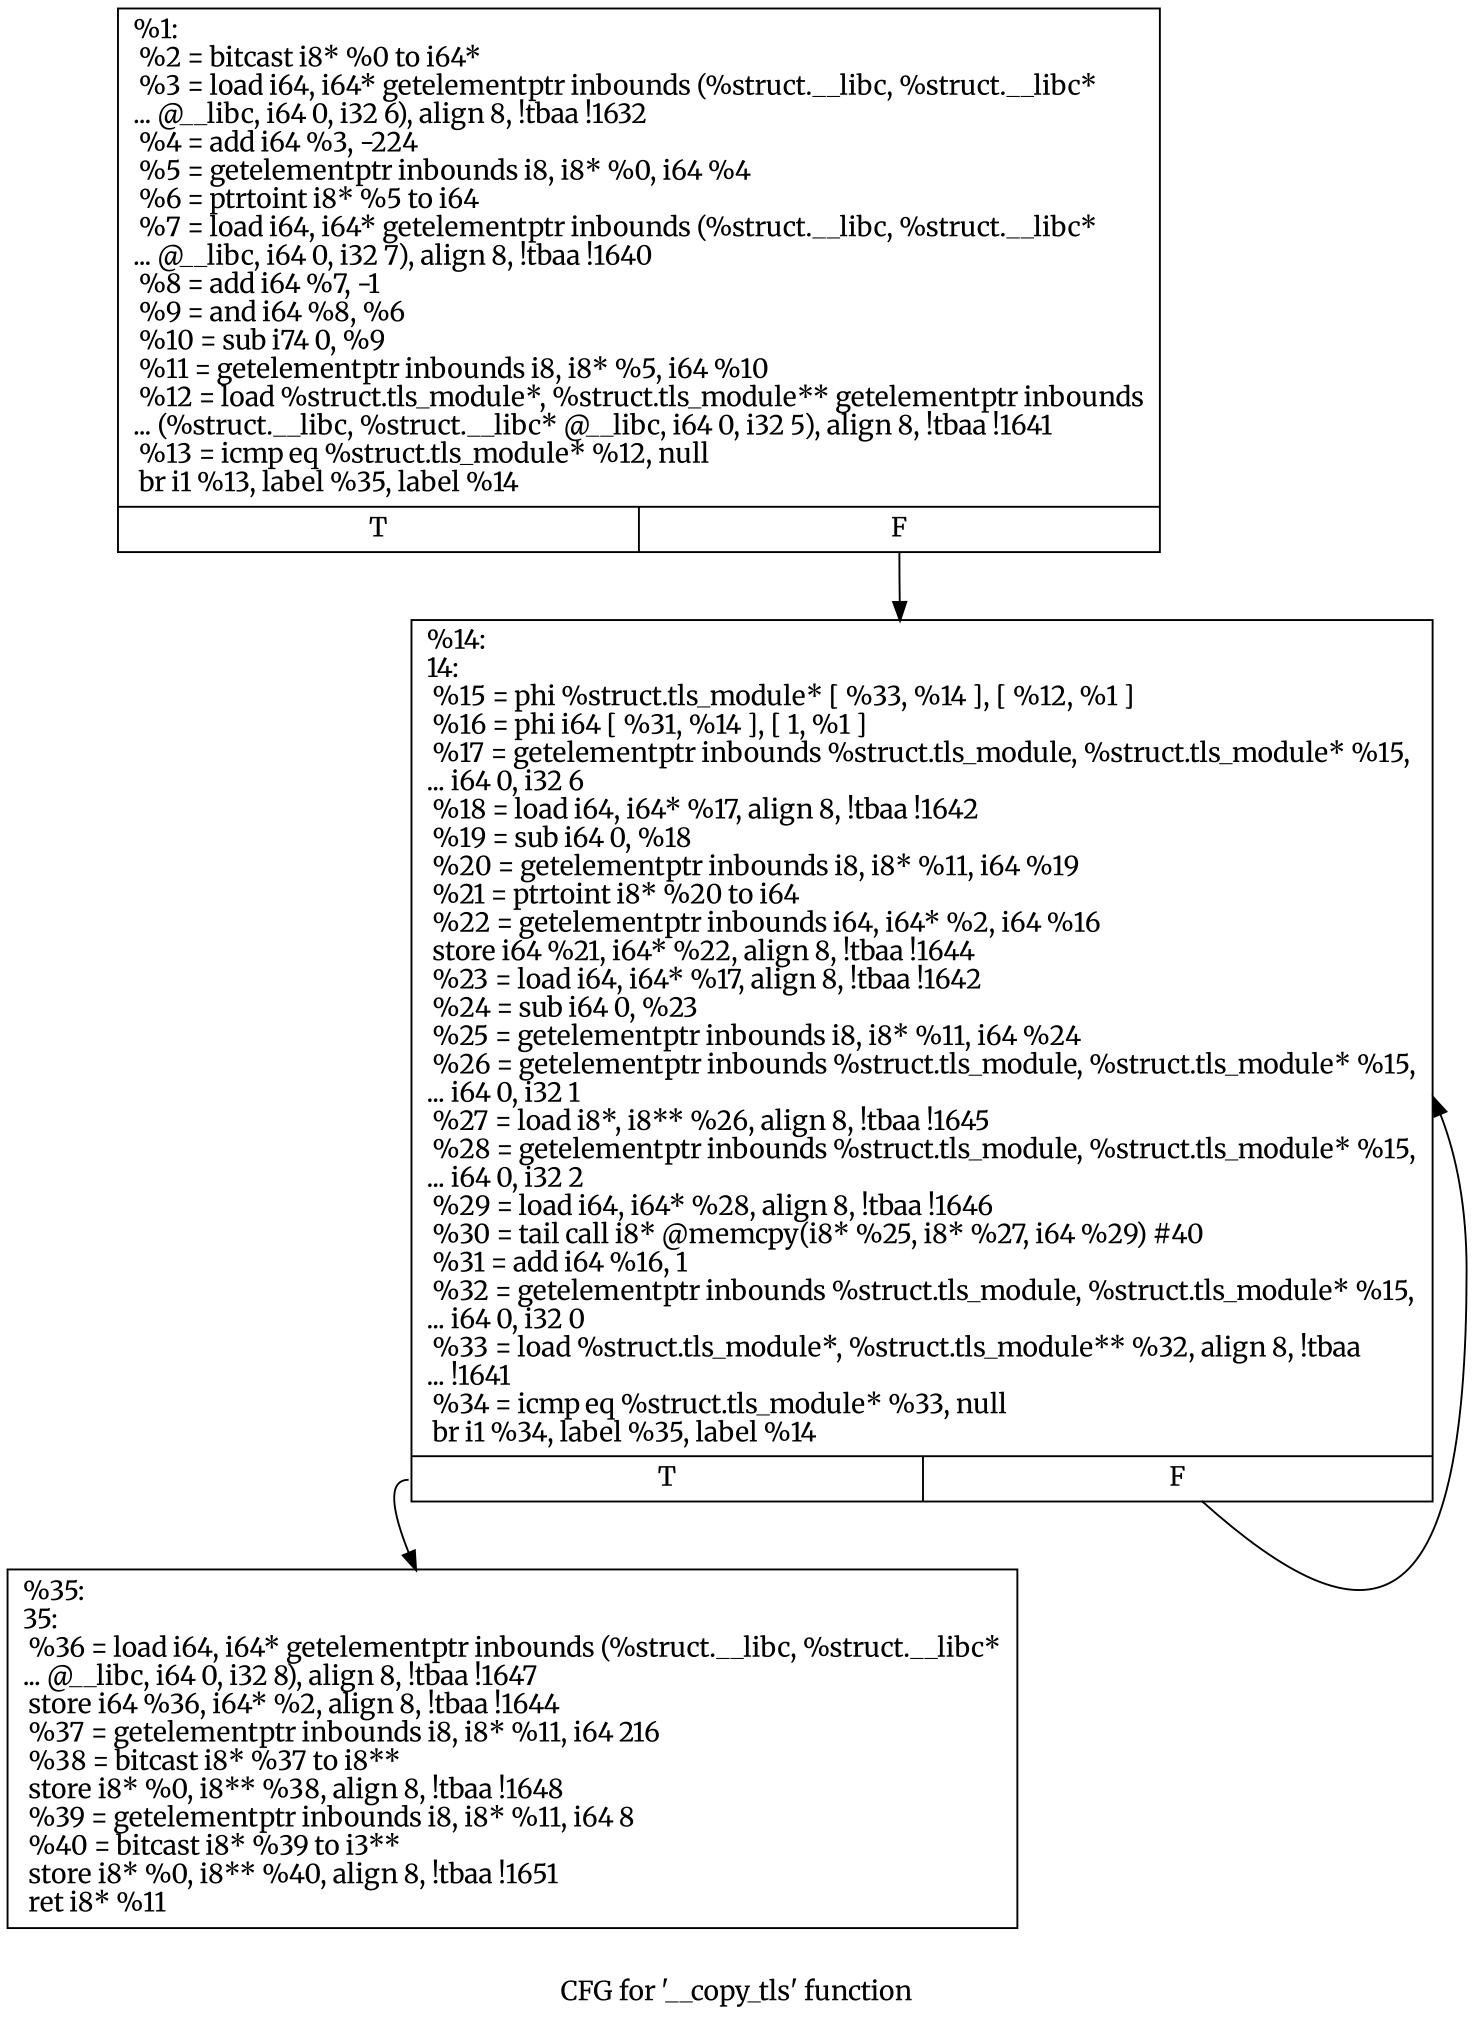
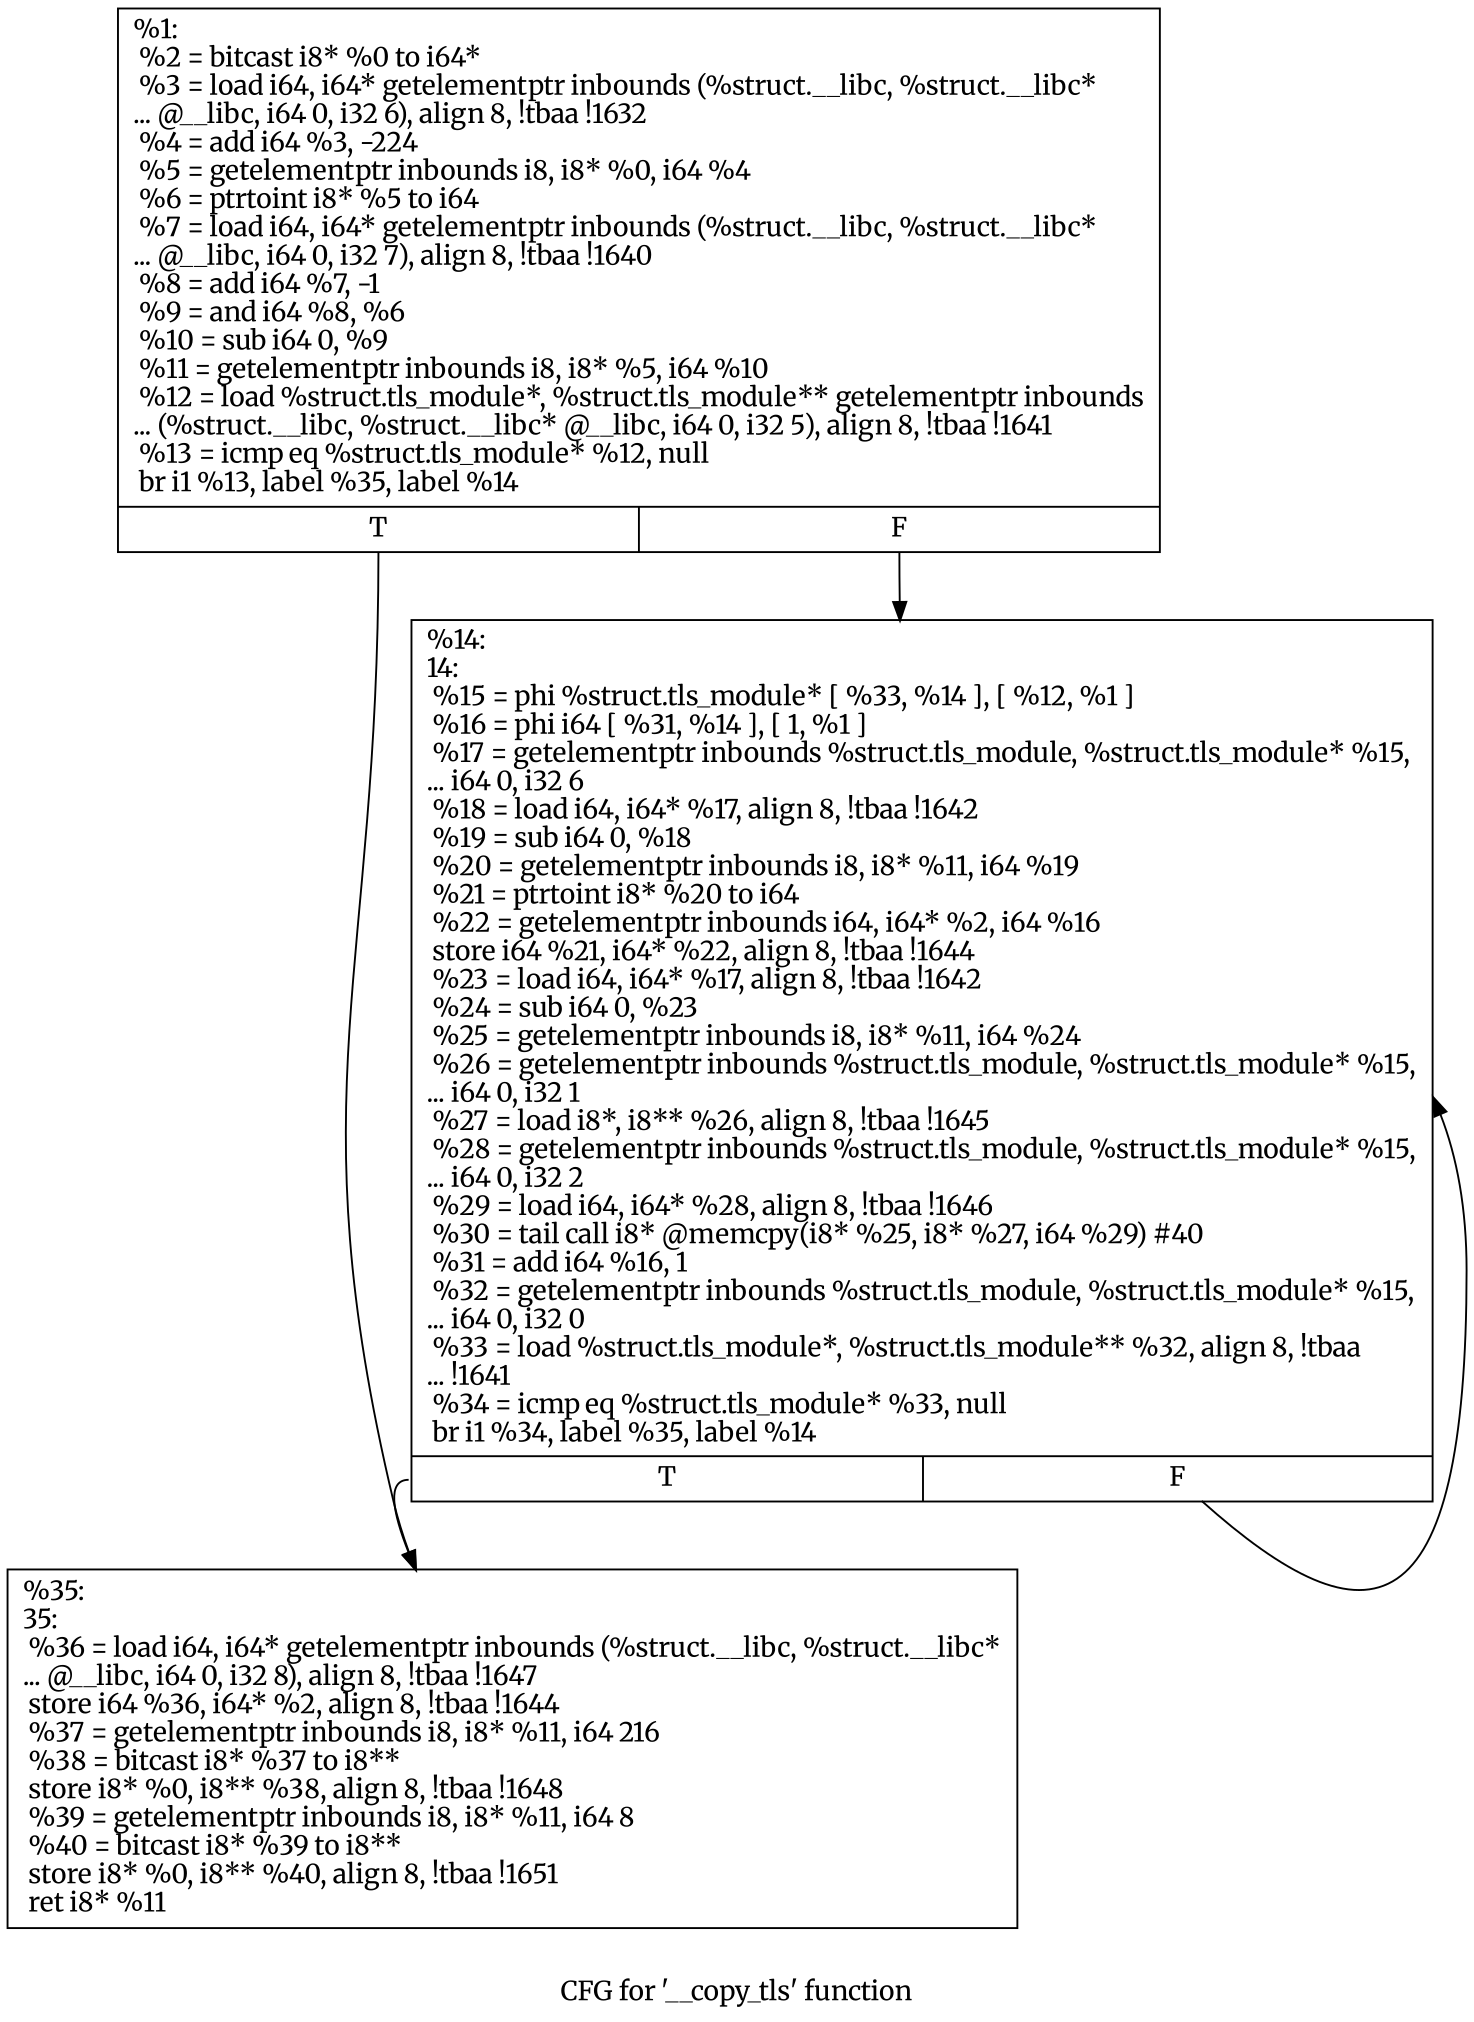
(260, 342) -> (261, 342)
none -> (349, 1055)
(212, 1847) -> (213, 1847)
